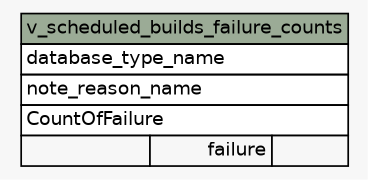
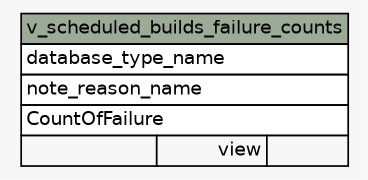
(237, 150) -> (240, 150)
